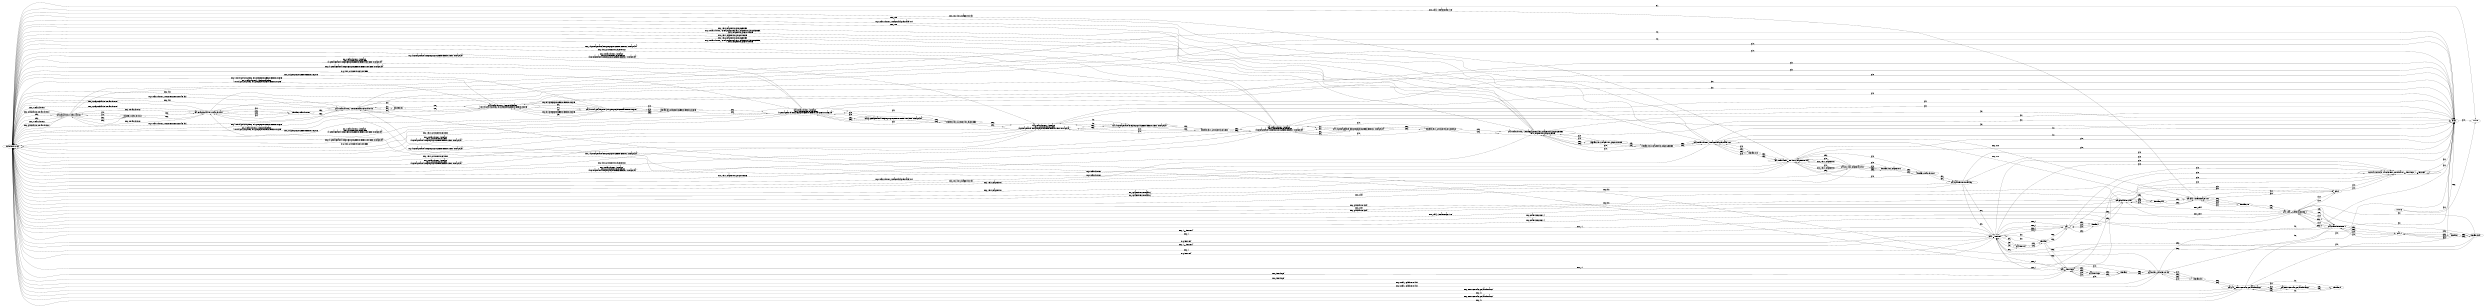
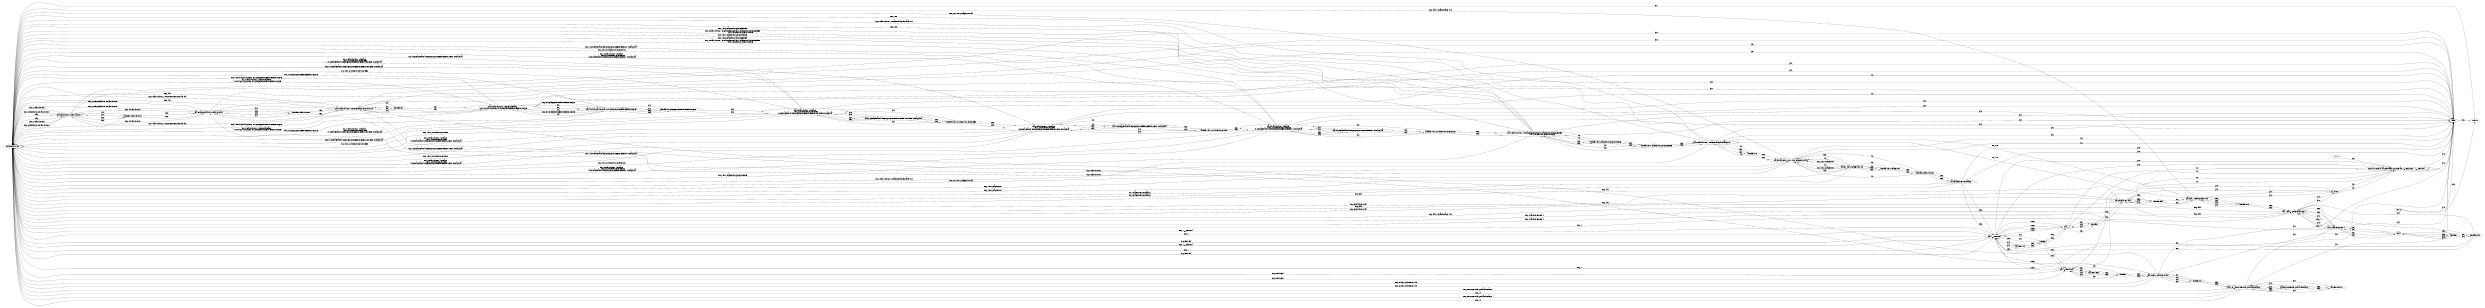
(1214, 130) -> (1214, 130)
none -> (2337, 157)
(2337, 288) -> (2337, 287)
